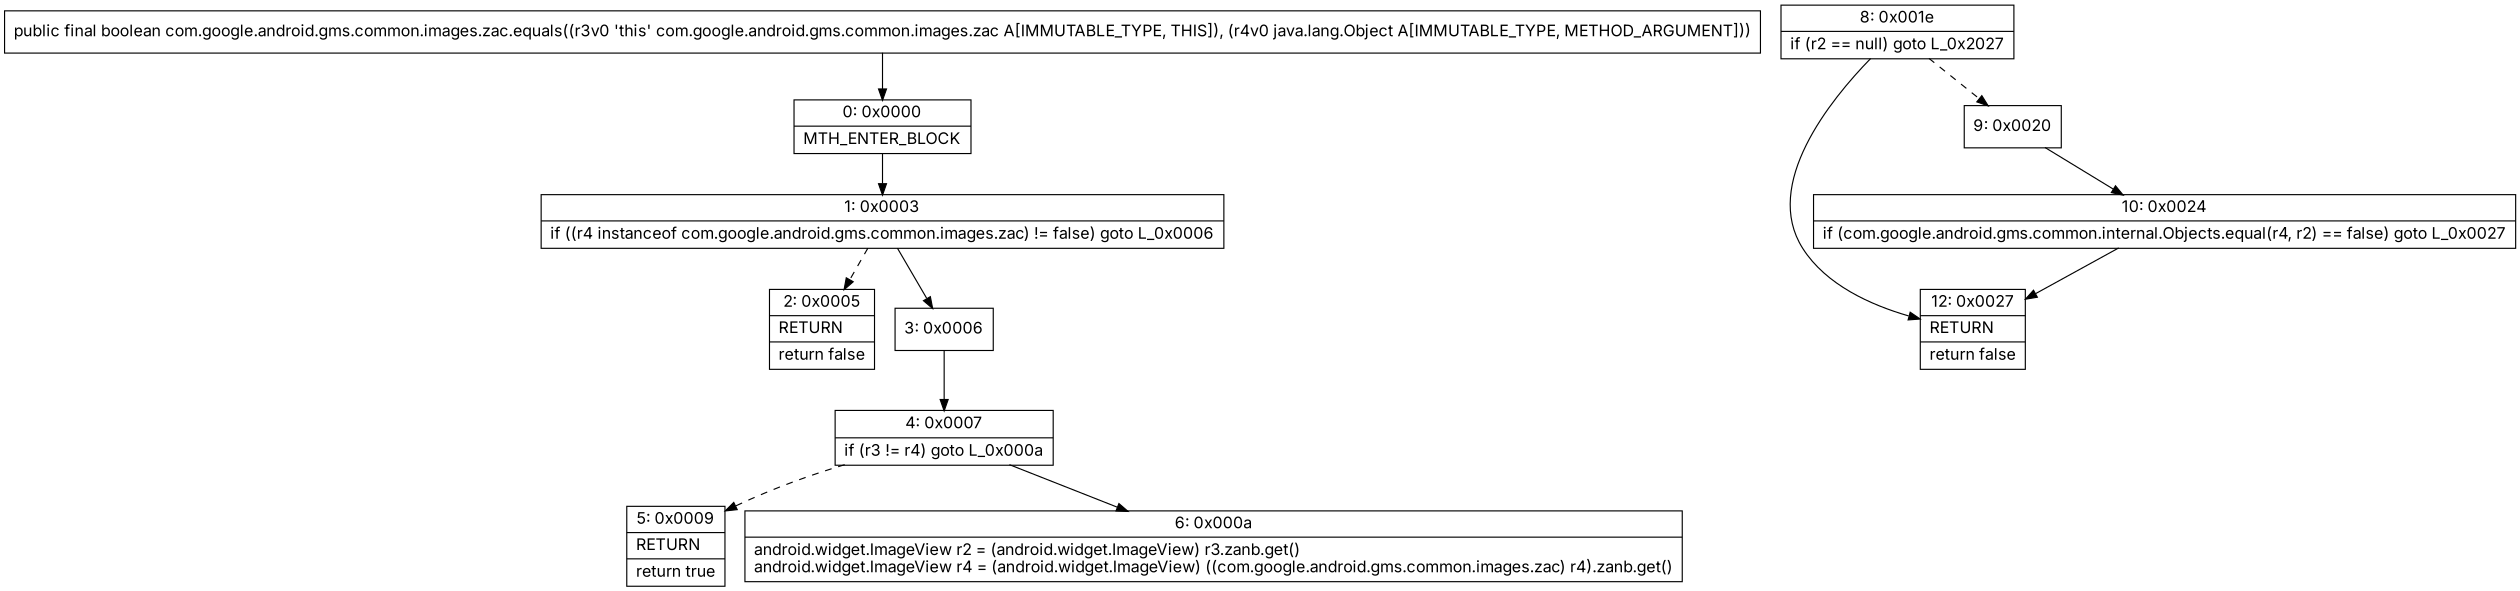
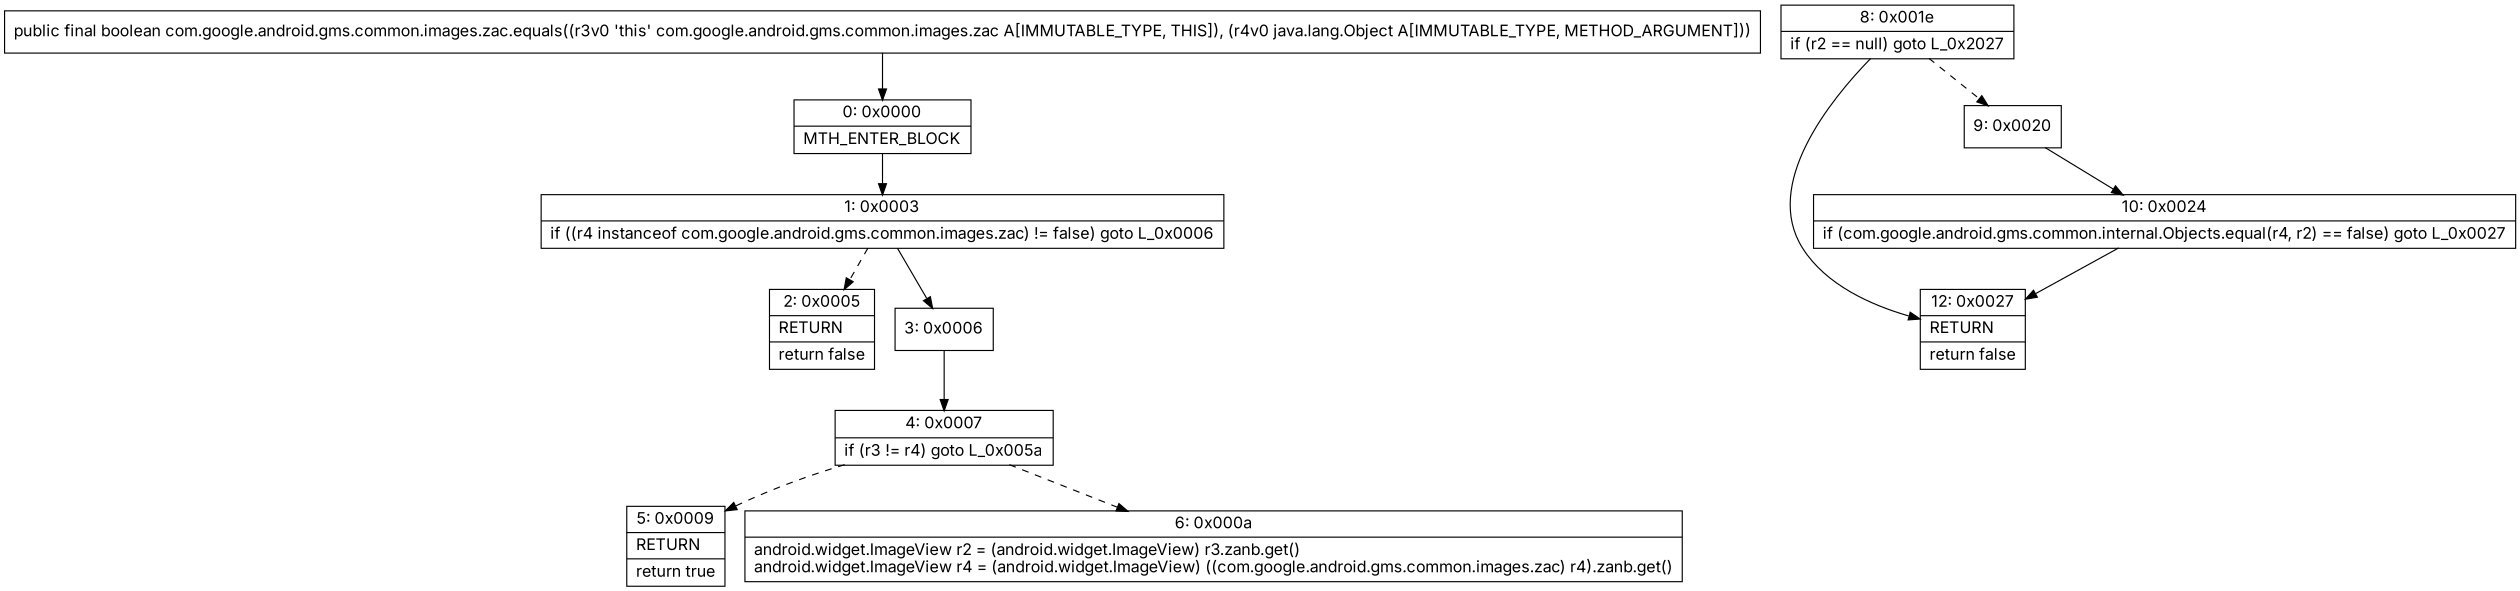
(944, 451) -> (944, 451)
(1063, 486) -> (1063, 486)
